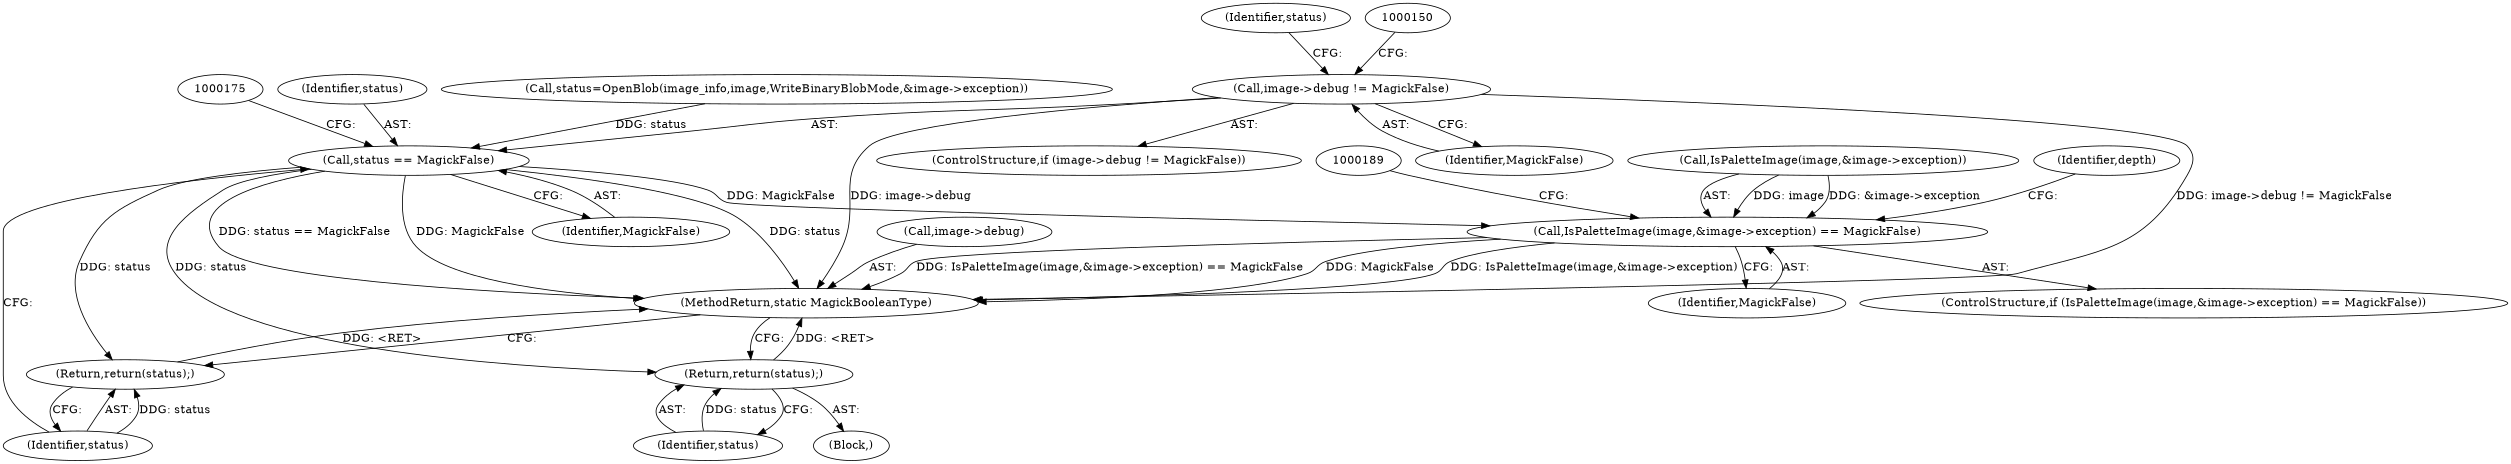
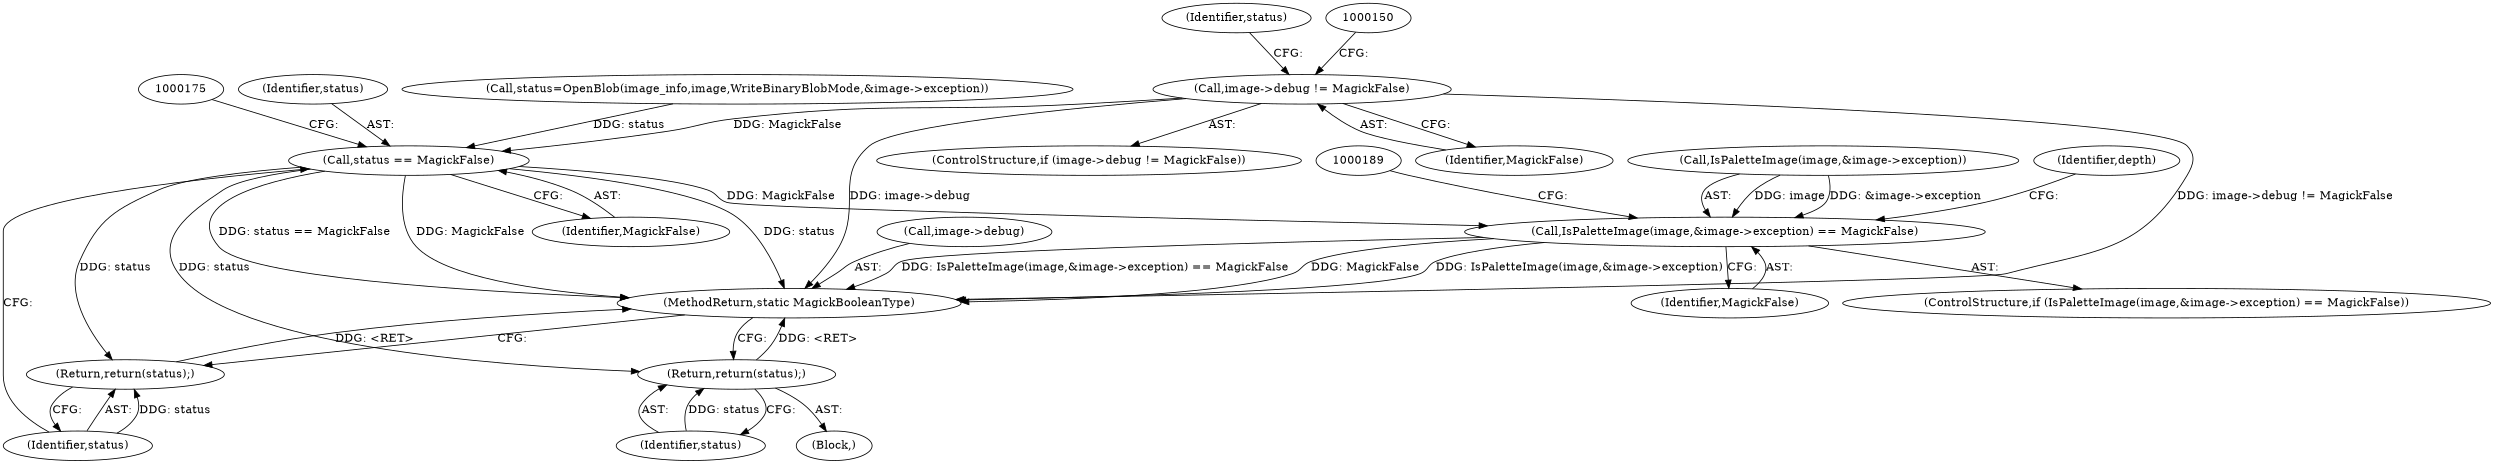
(827, 125) -> (788, 125)
